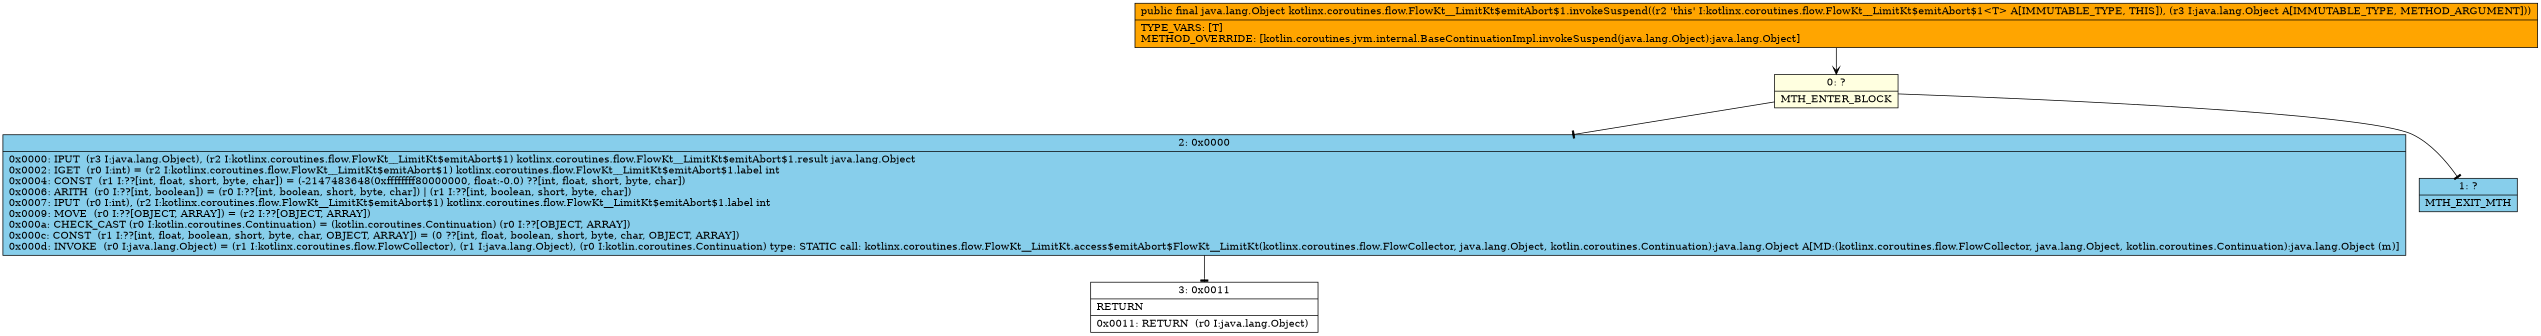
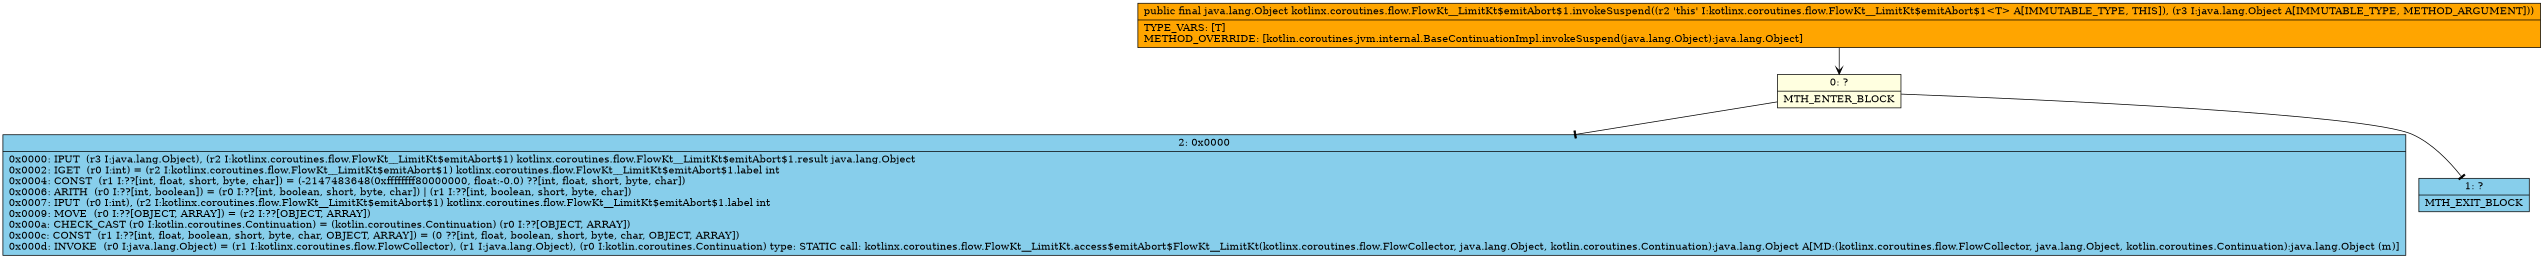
(2468, 203) -> (2474, 203)
(1204, 307) -> none
